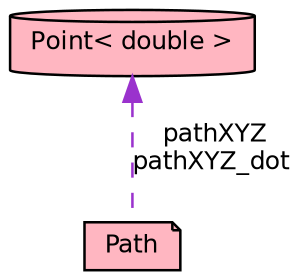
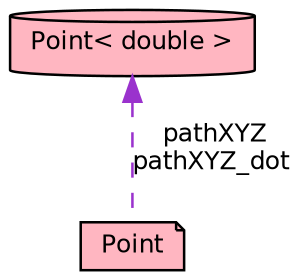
(132, 246) -> (132, 246)
